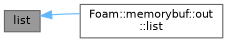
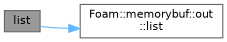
(66, 14) -> (55, 28)
